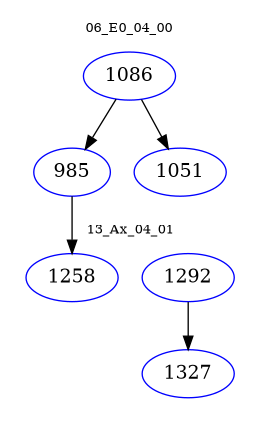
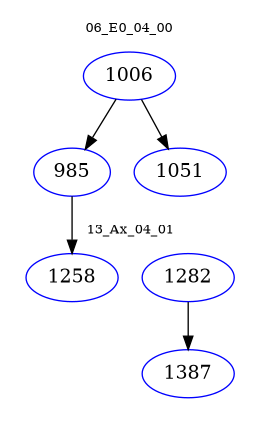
(129, 76) -> (129, 76)
(188, 278) -> (188, 278)
(188, 374) -> (188, 374)
